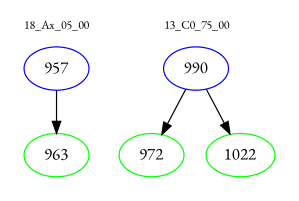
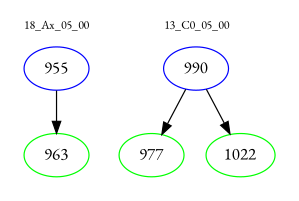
(197, 26) -> (197, 26)
(57, 69) -> (57, 69)
(152, 155) -> (152, 155)
